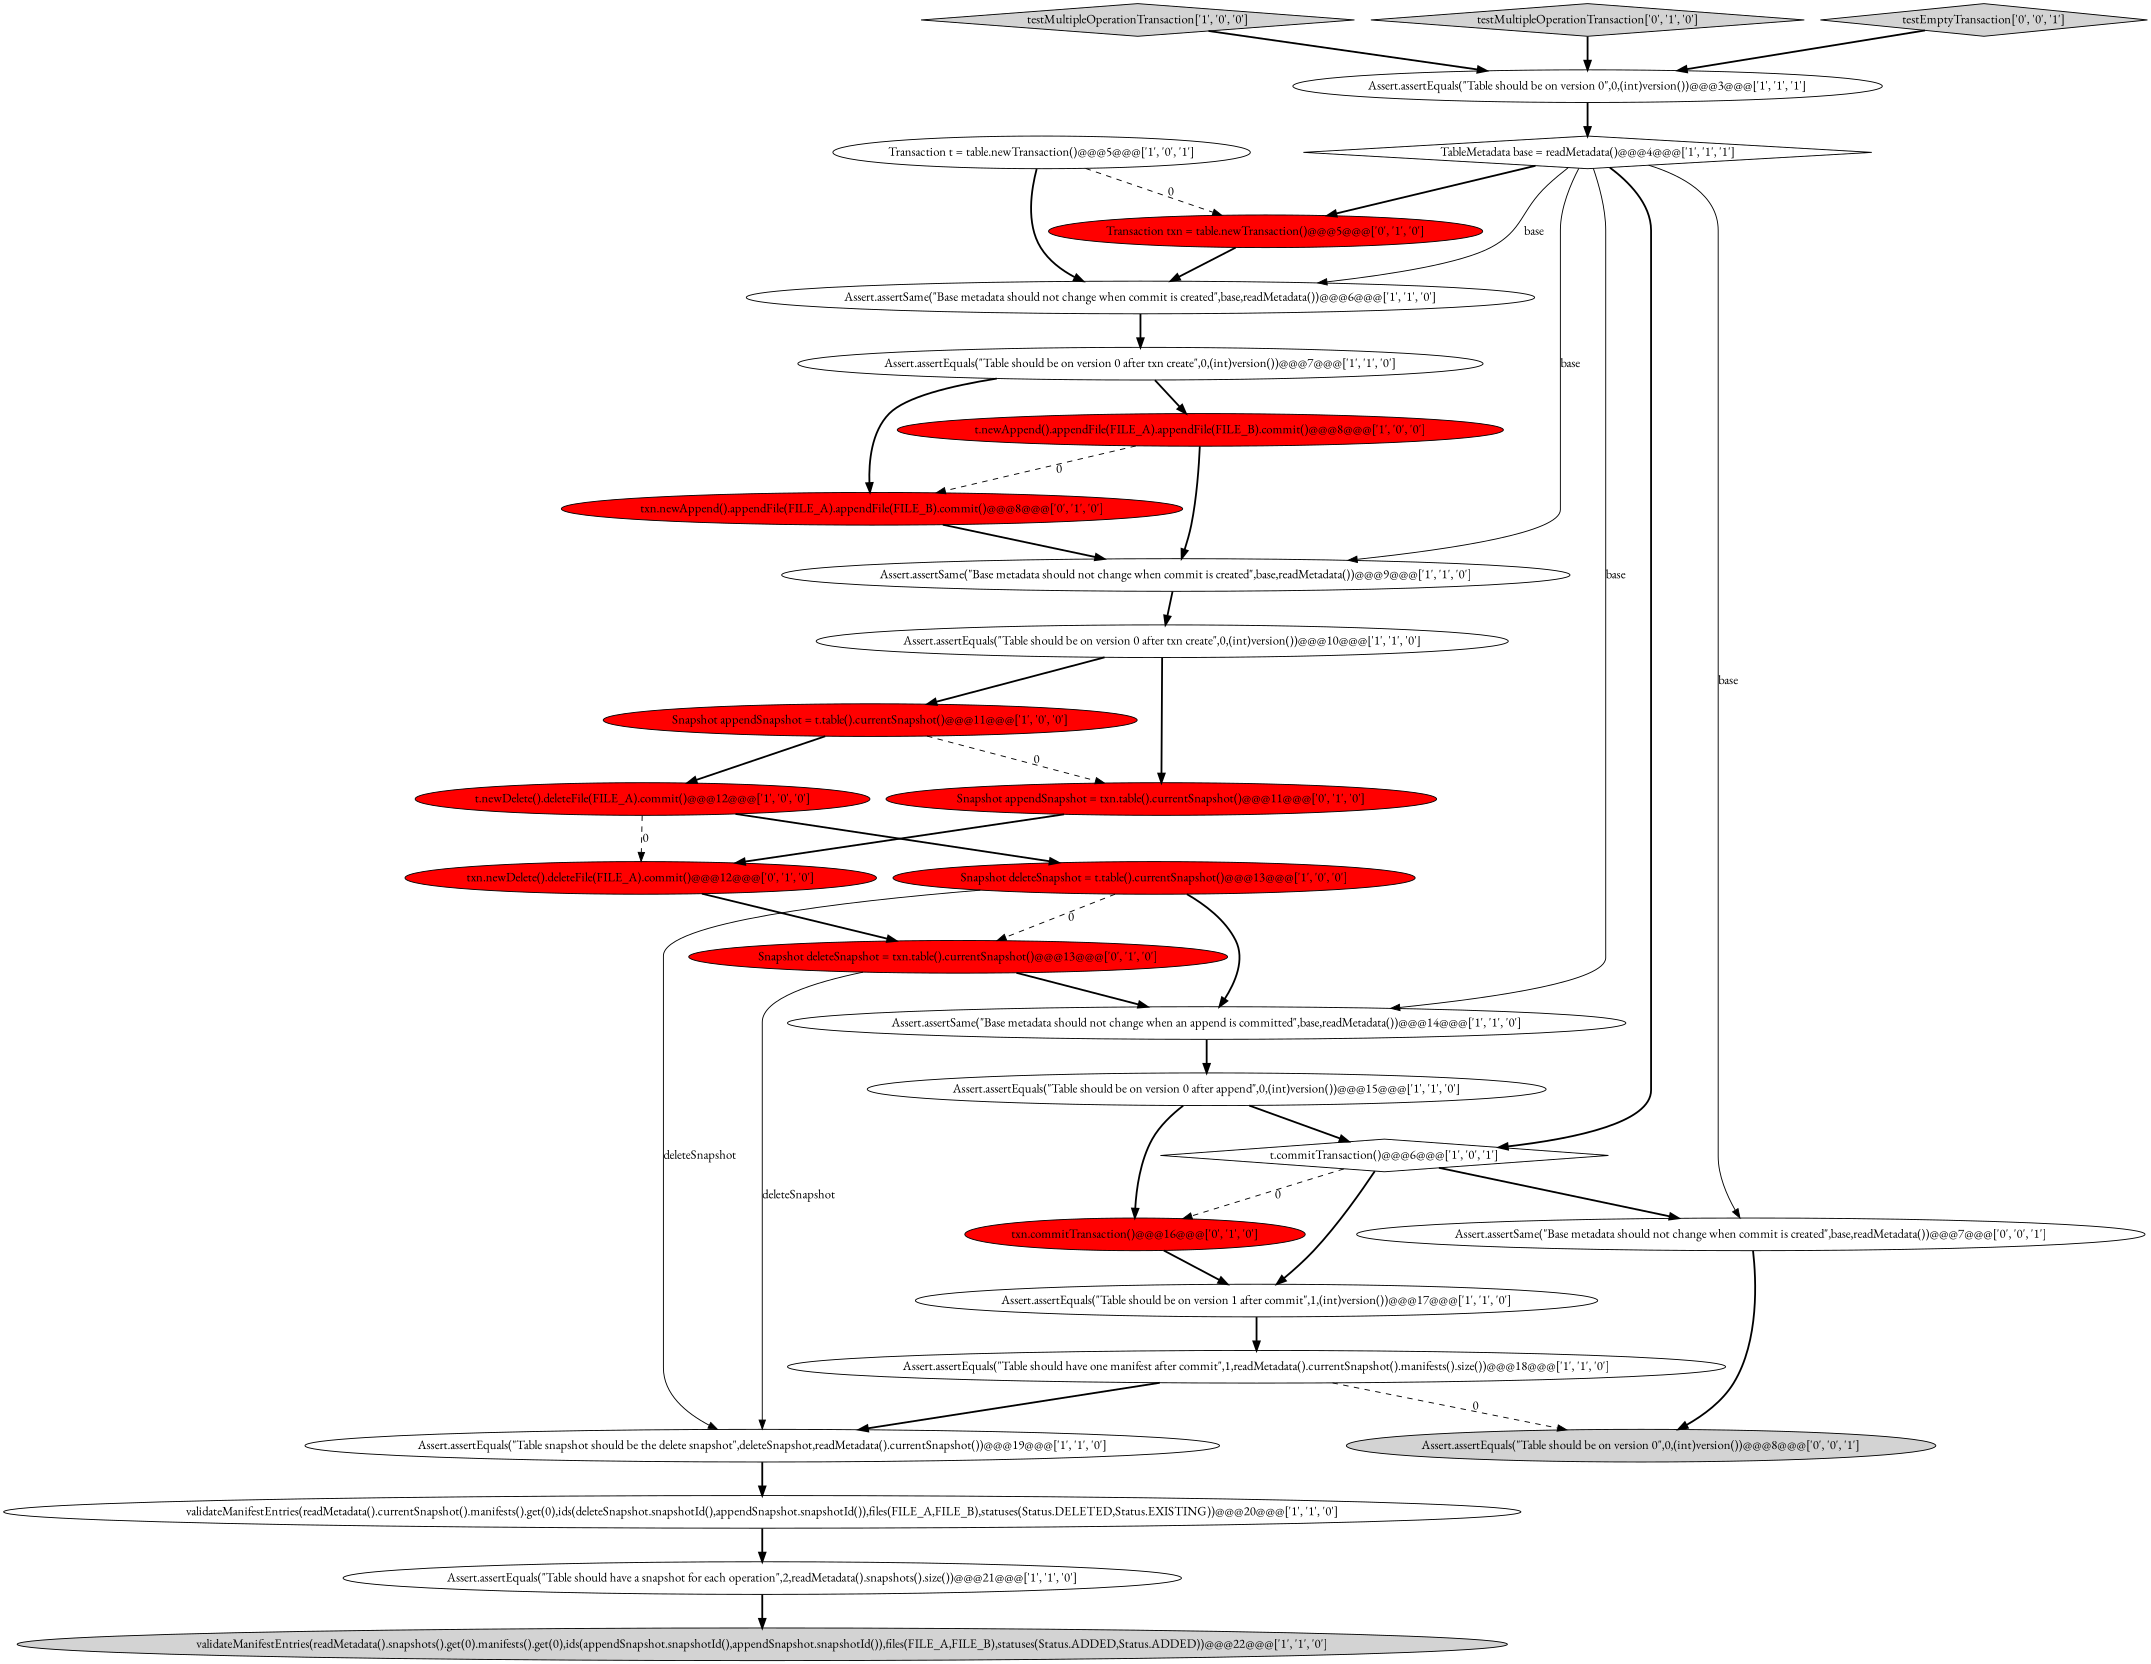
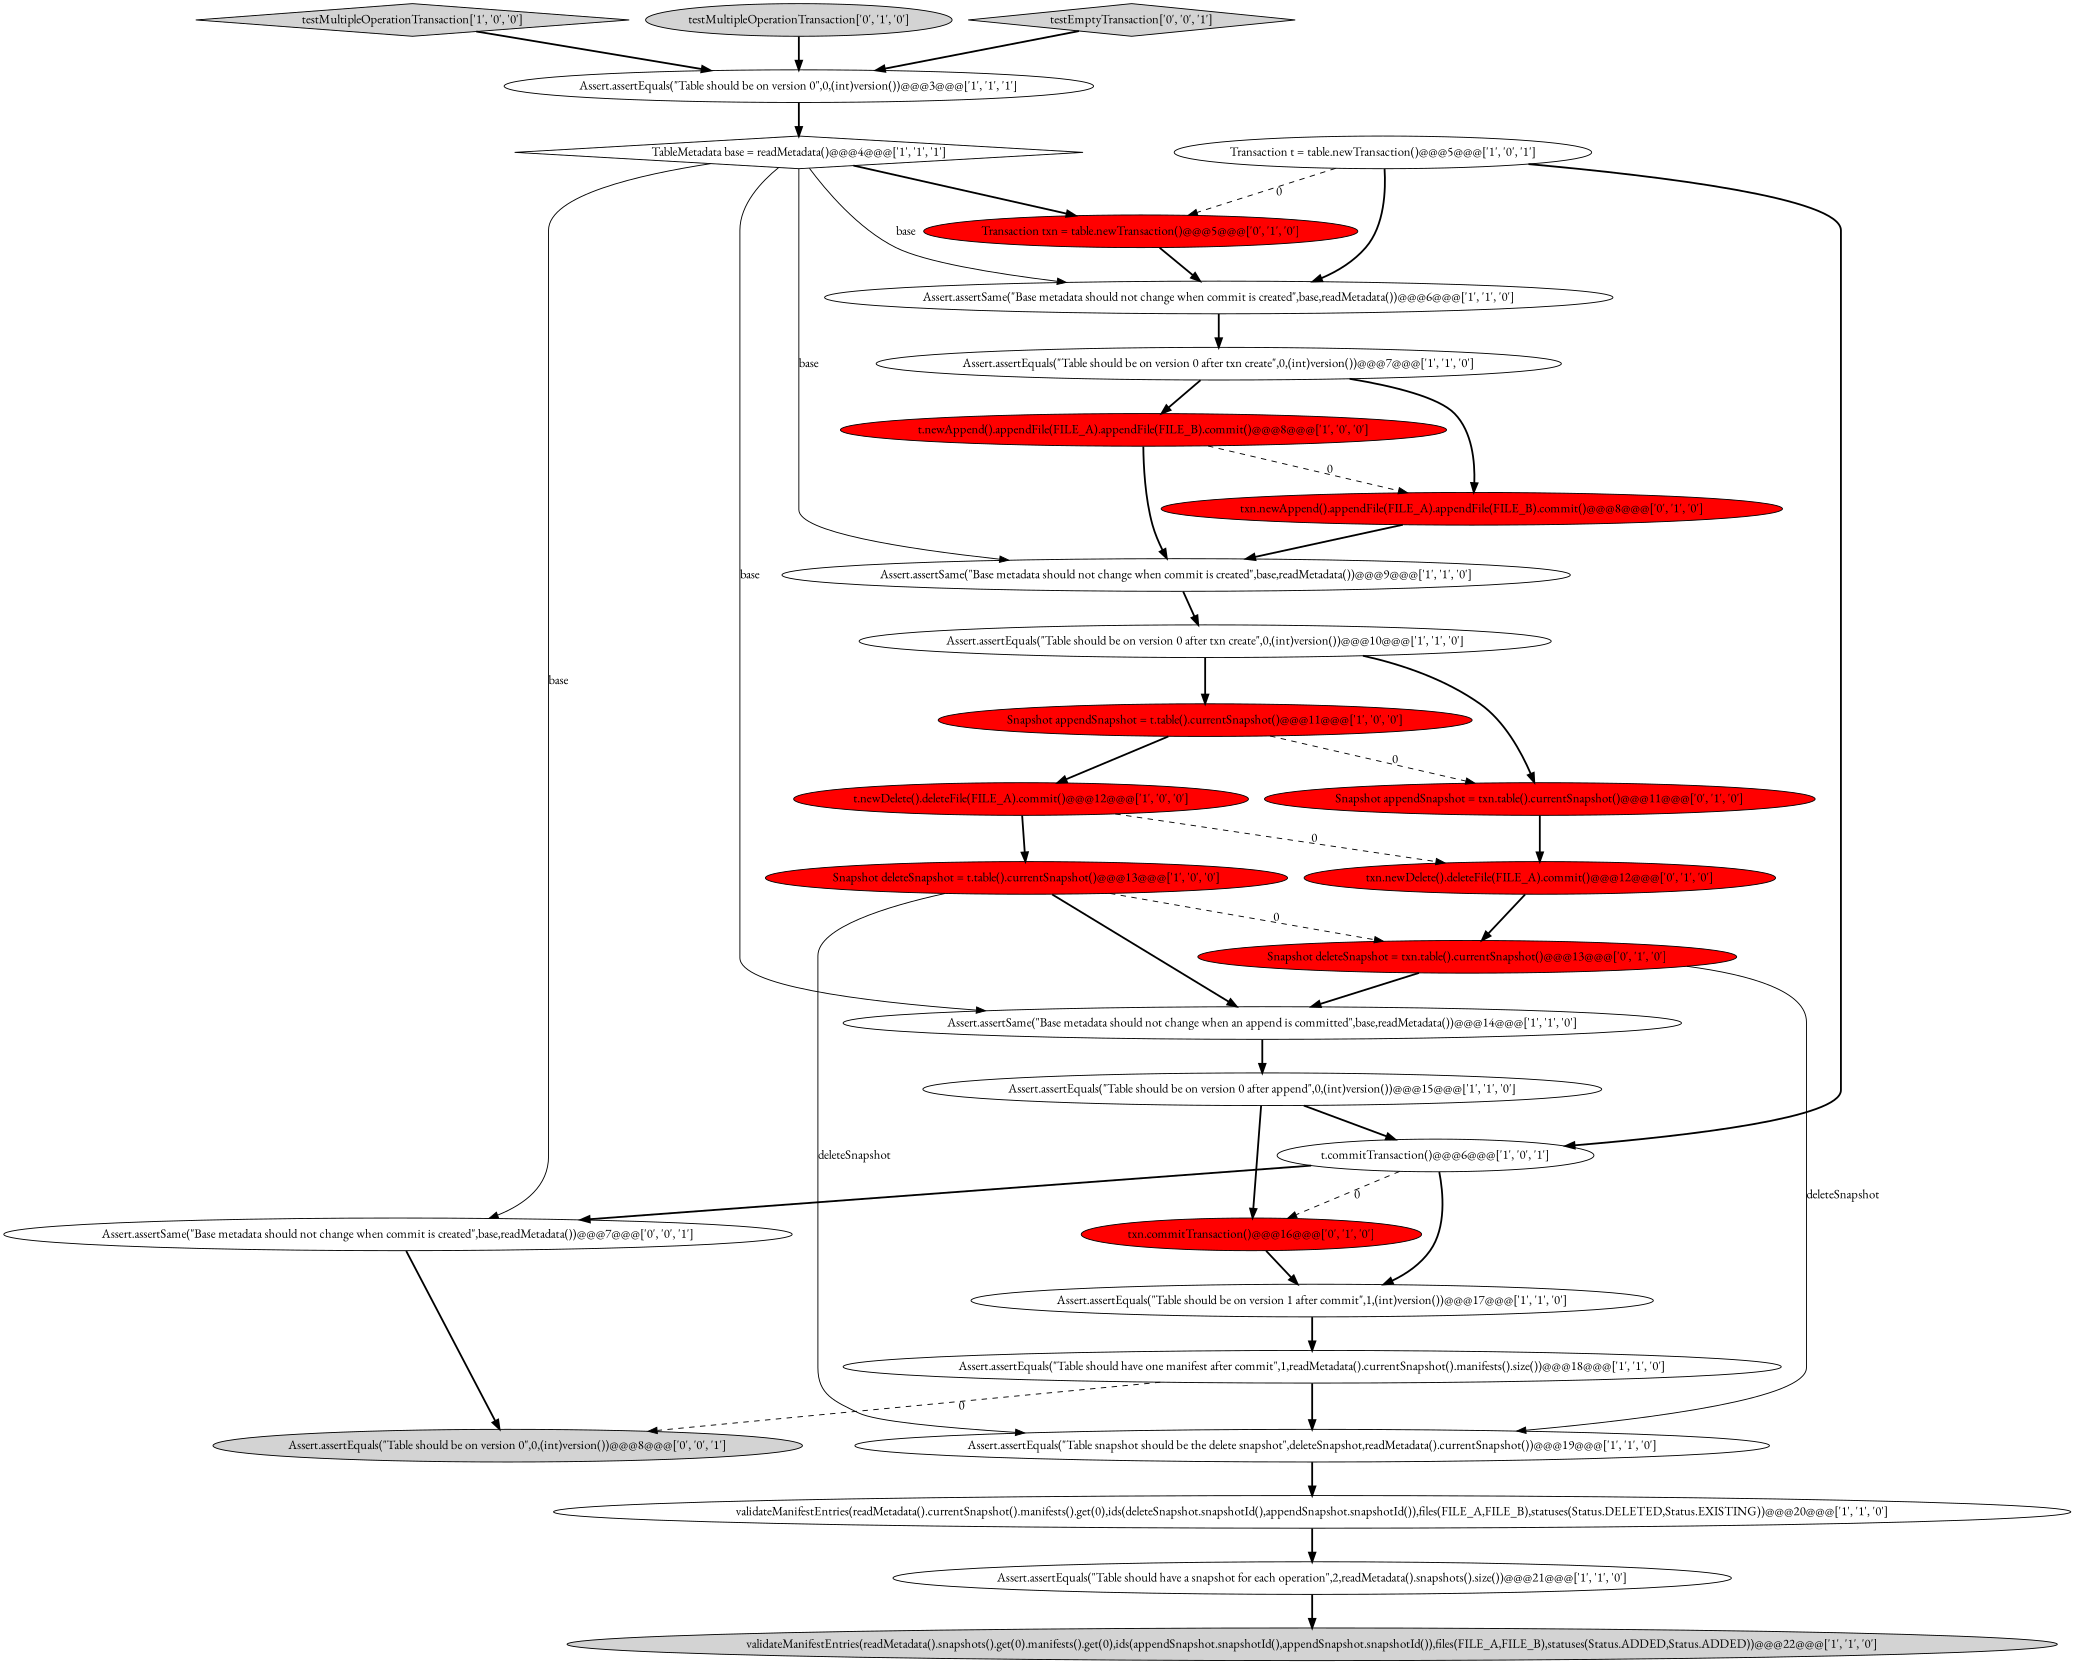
(1588, 20) -> (799, 20)
(1651, 702) -> (1841, 636)
(1384, 1155) -> (1436, 1155)
